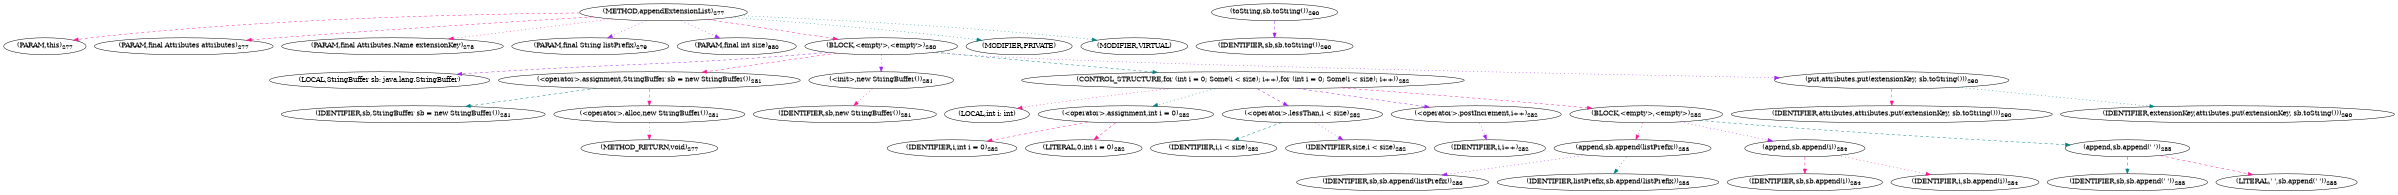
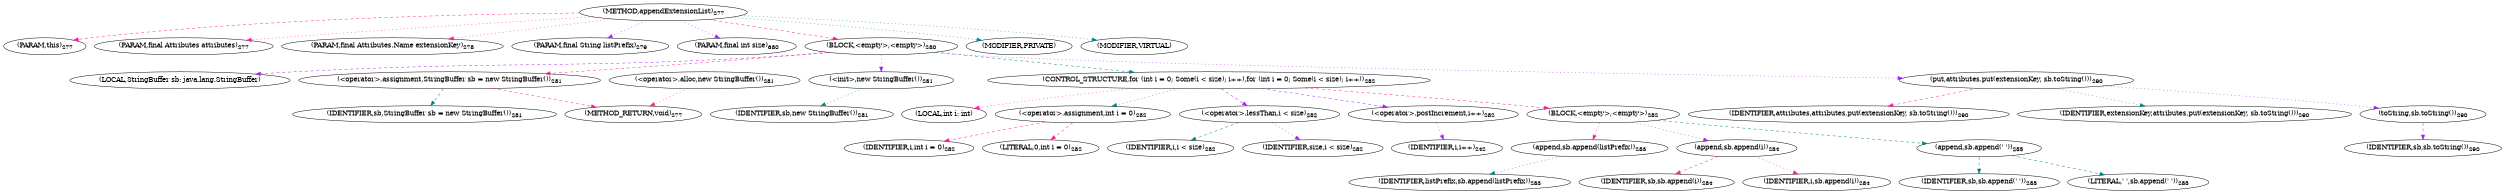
(422, 28) -> (422, 28)
(649, 95) -> (542, 97)
(865, 96) -> (844, 96)
none -> (2238, 96)
(1523, 148) -> (1480, 148)
(2204, 165) -> (2056, 165)
(1393, 182) -> none
